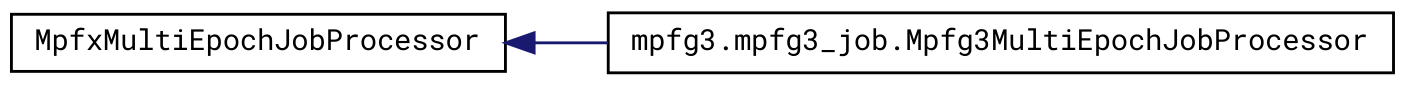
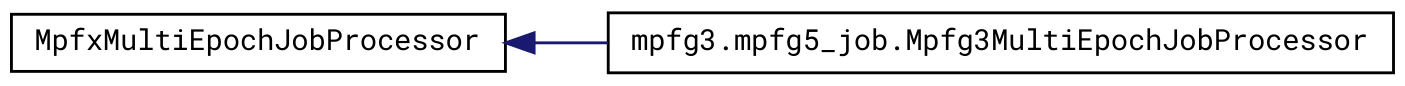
(1001, 43) -> (1001, 43)
